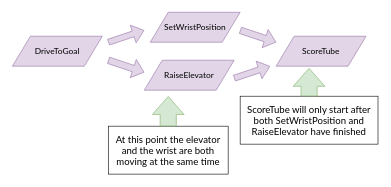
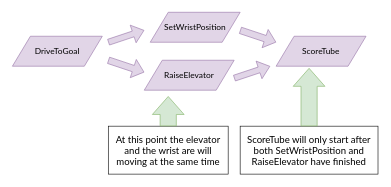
(309, 120) -> (309, 150)
(168, 150) -> (168, 150)
